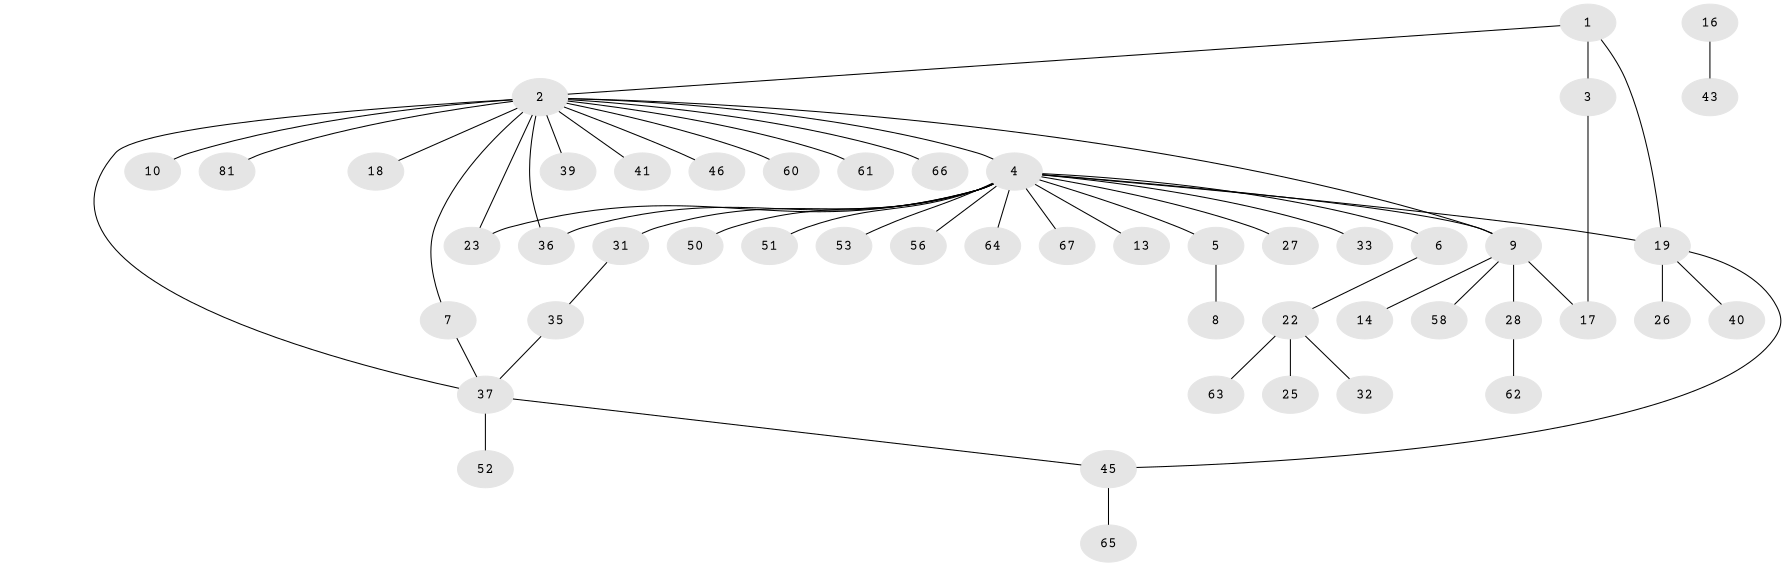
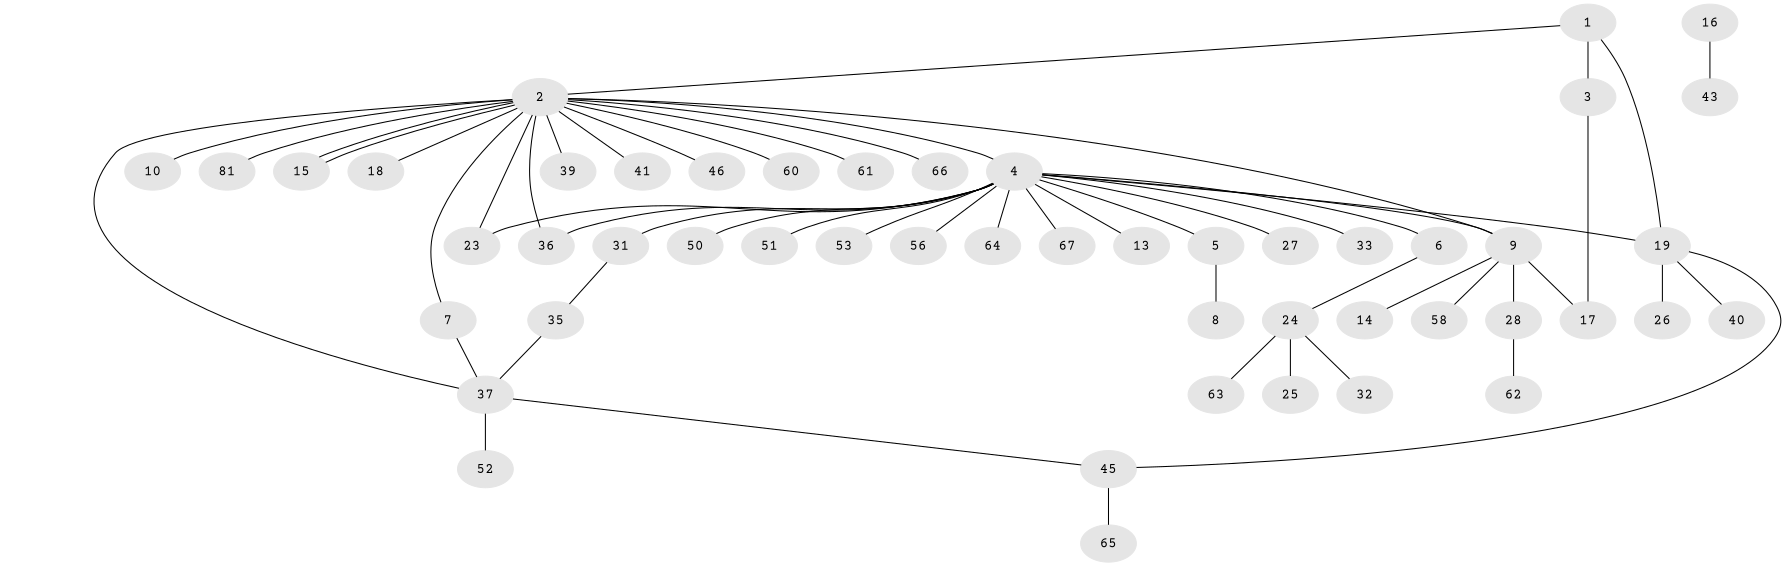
none -> (301, 172)
(1290, 320) -> (1290, 320)
